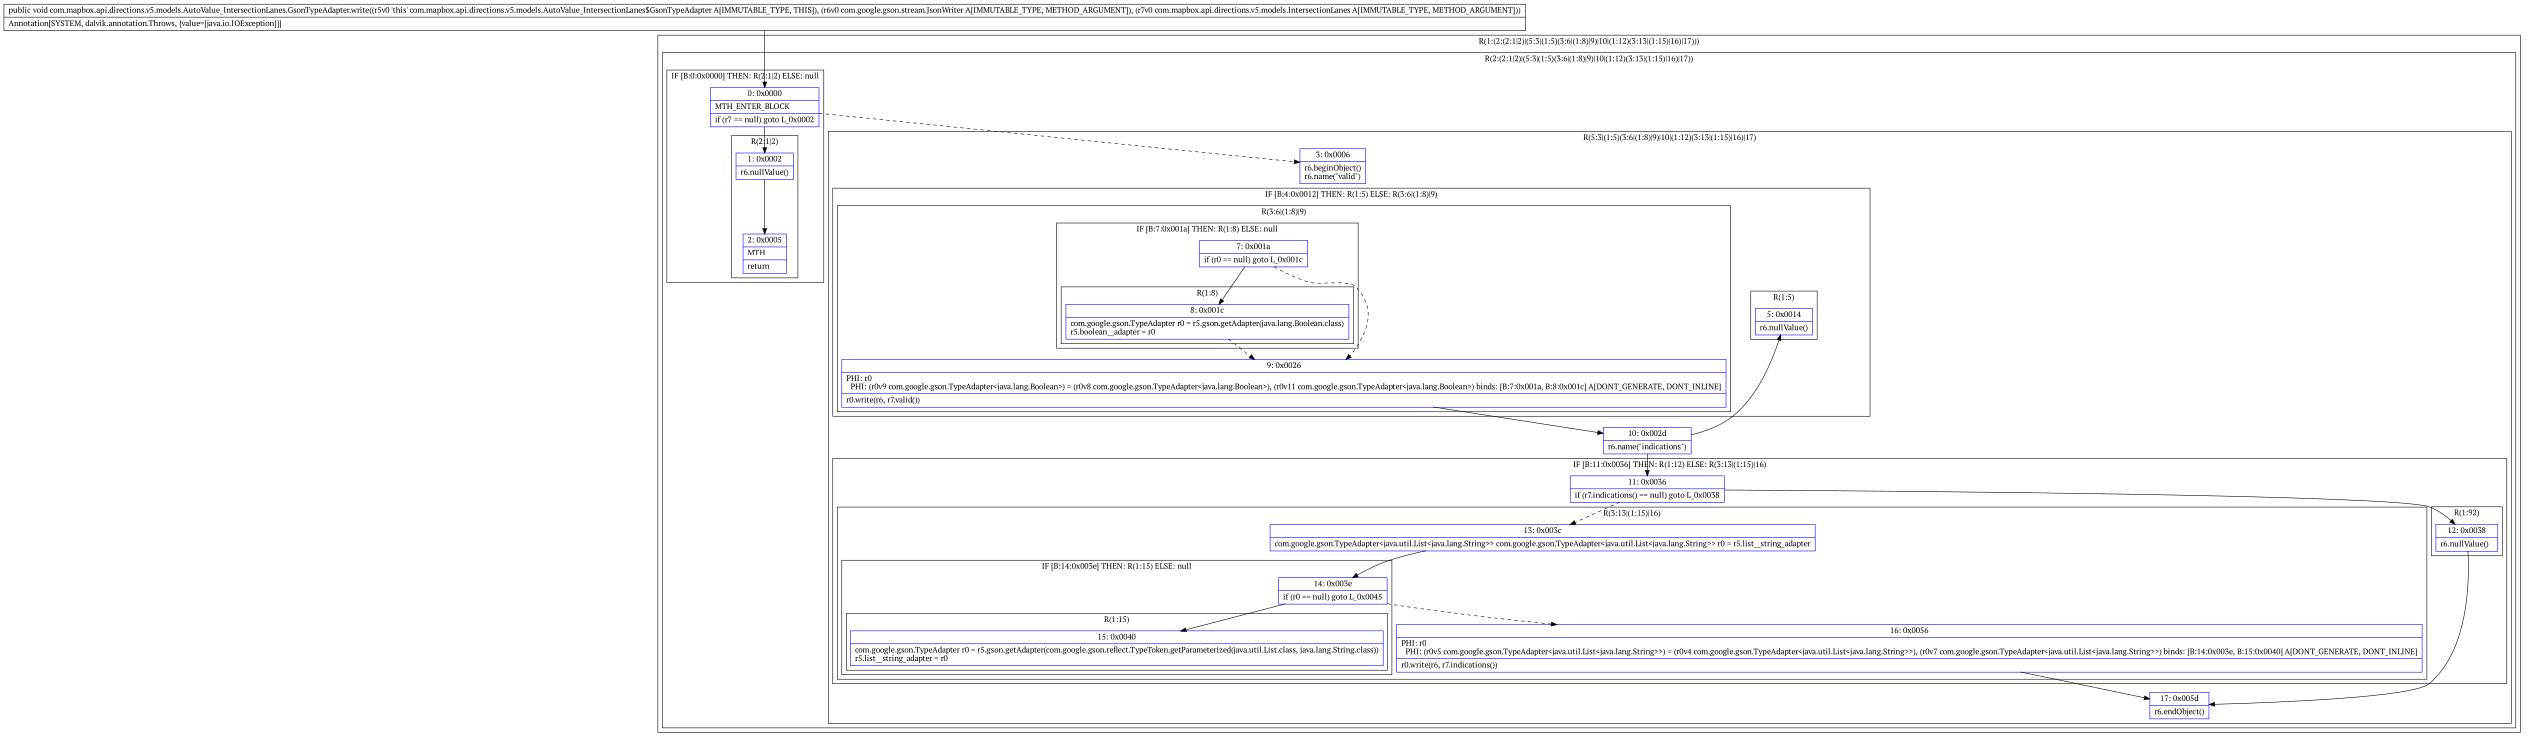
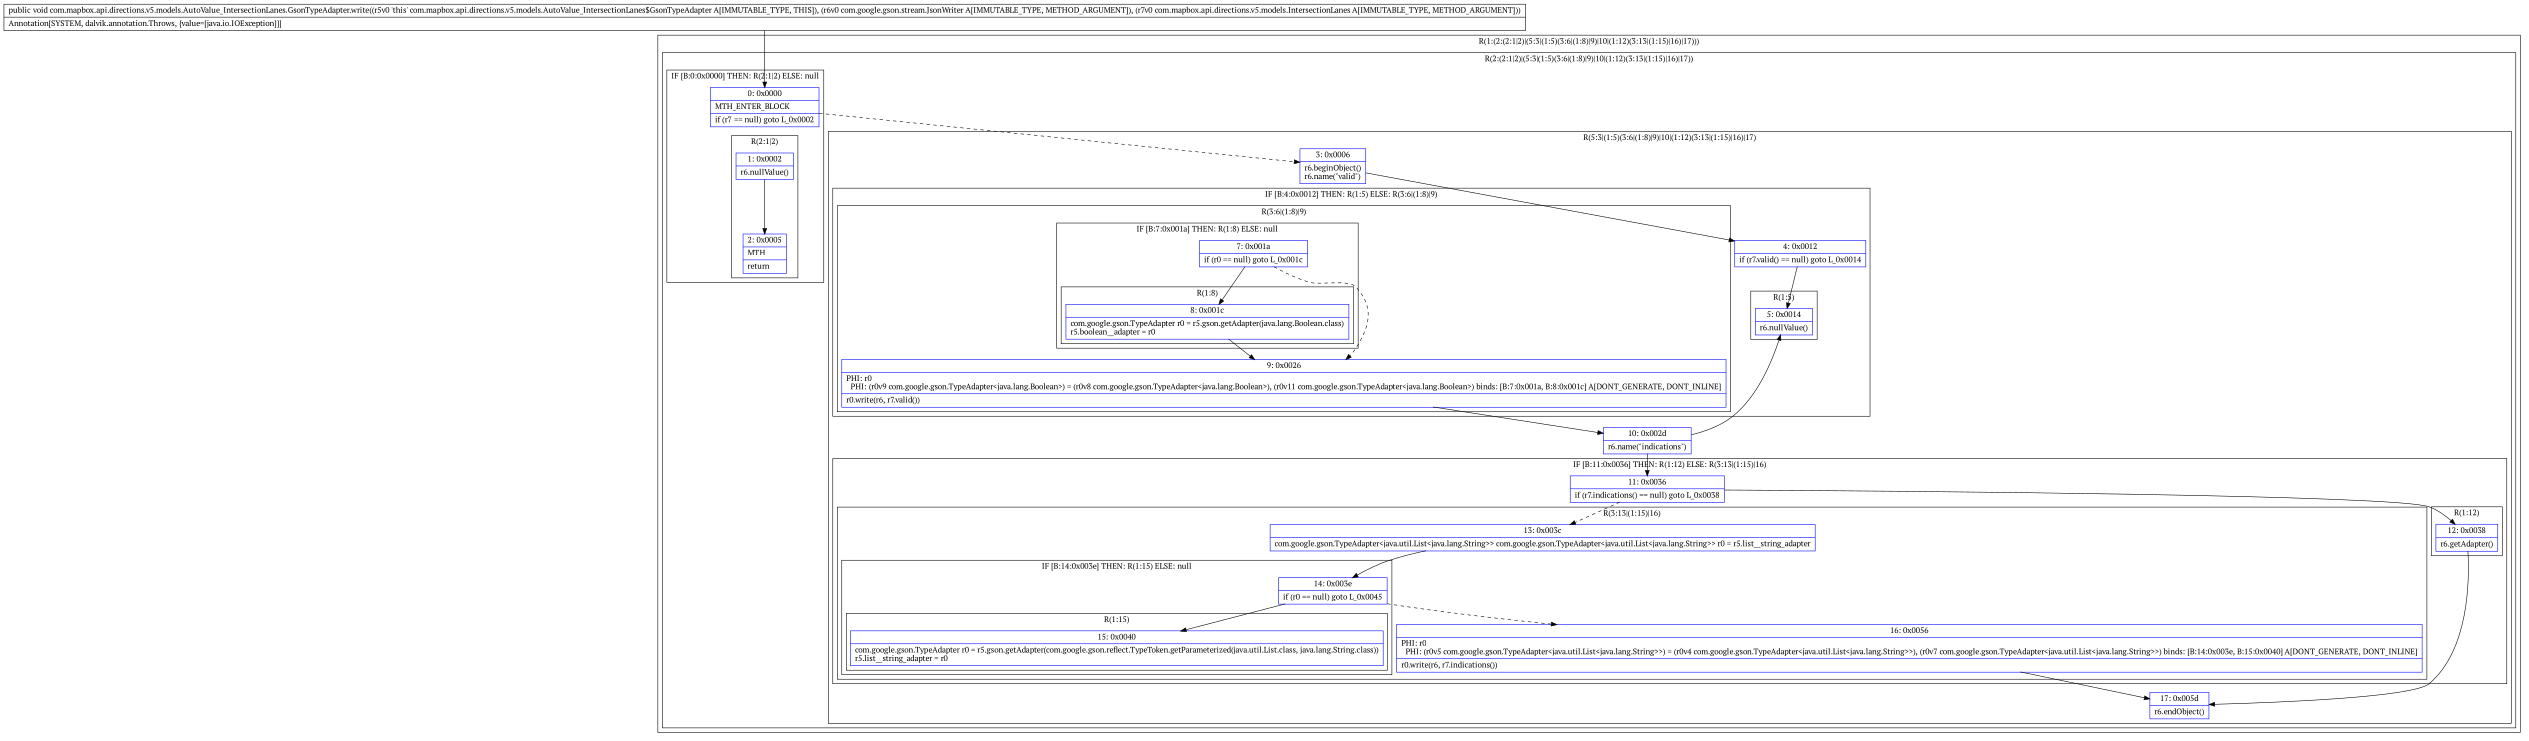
(765, 139) -> none
none -> (1800, 254)
(1245, 352) -> (1245, 352)
(2467, 513) -> (2467, 513)
(2465, 544) -> (2467, 544)
